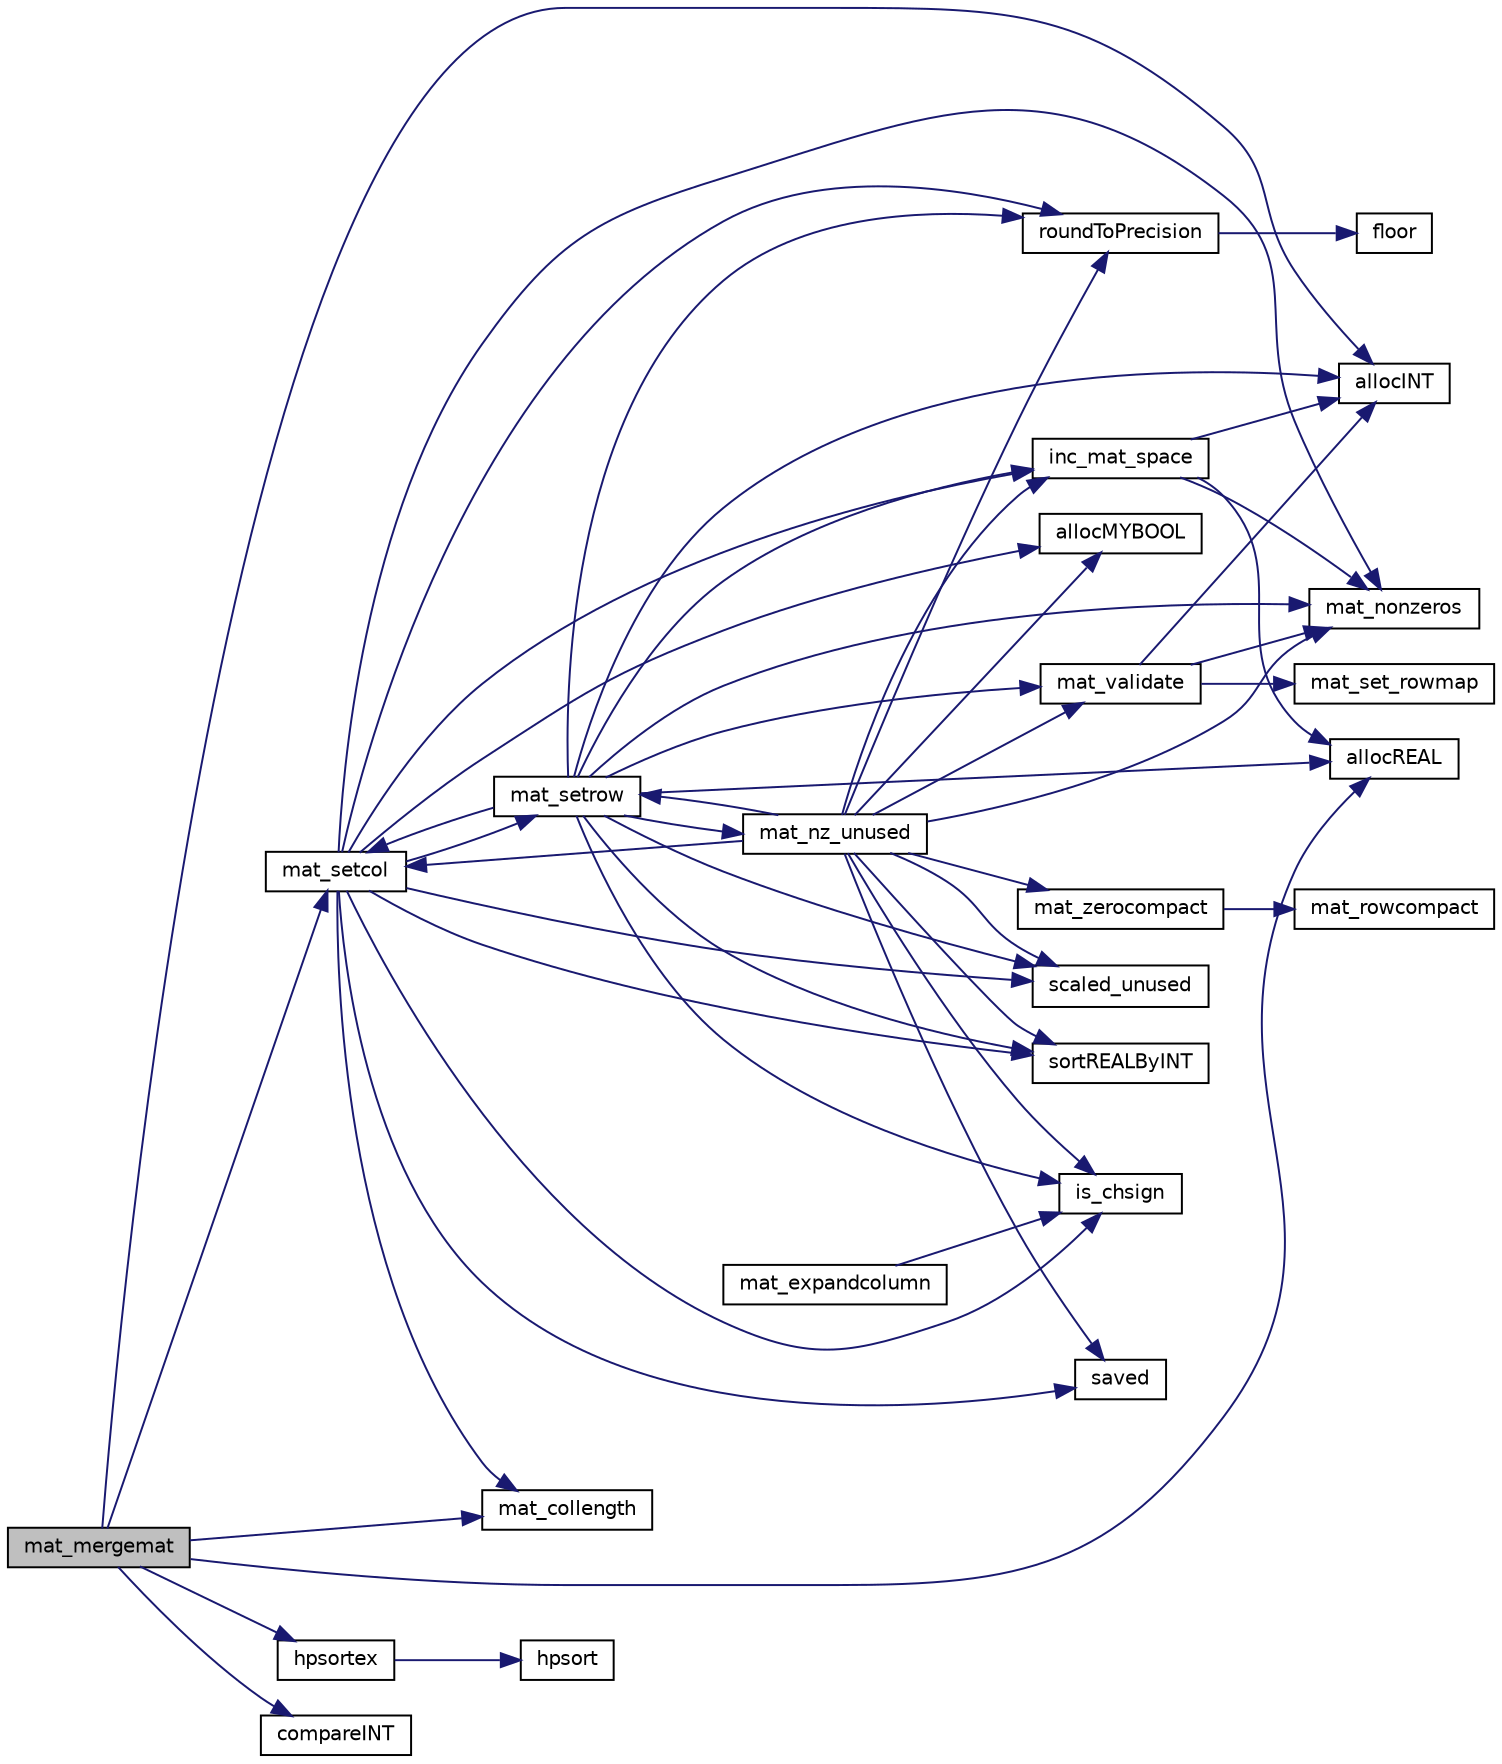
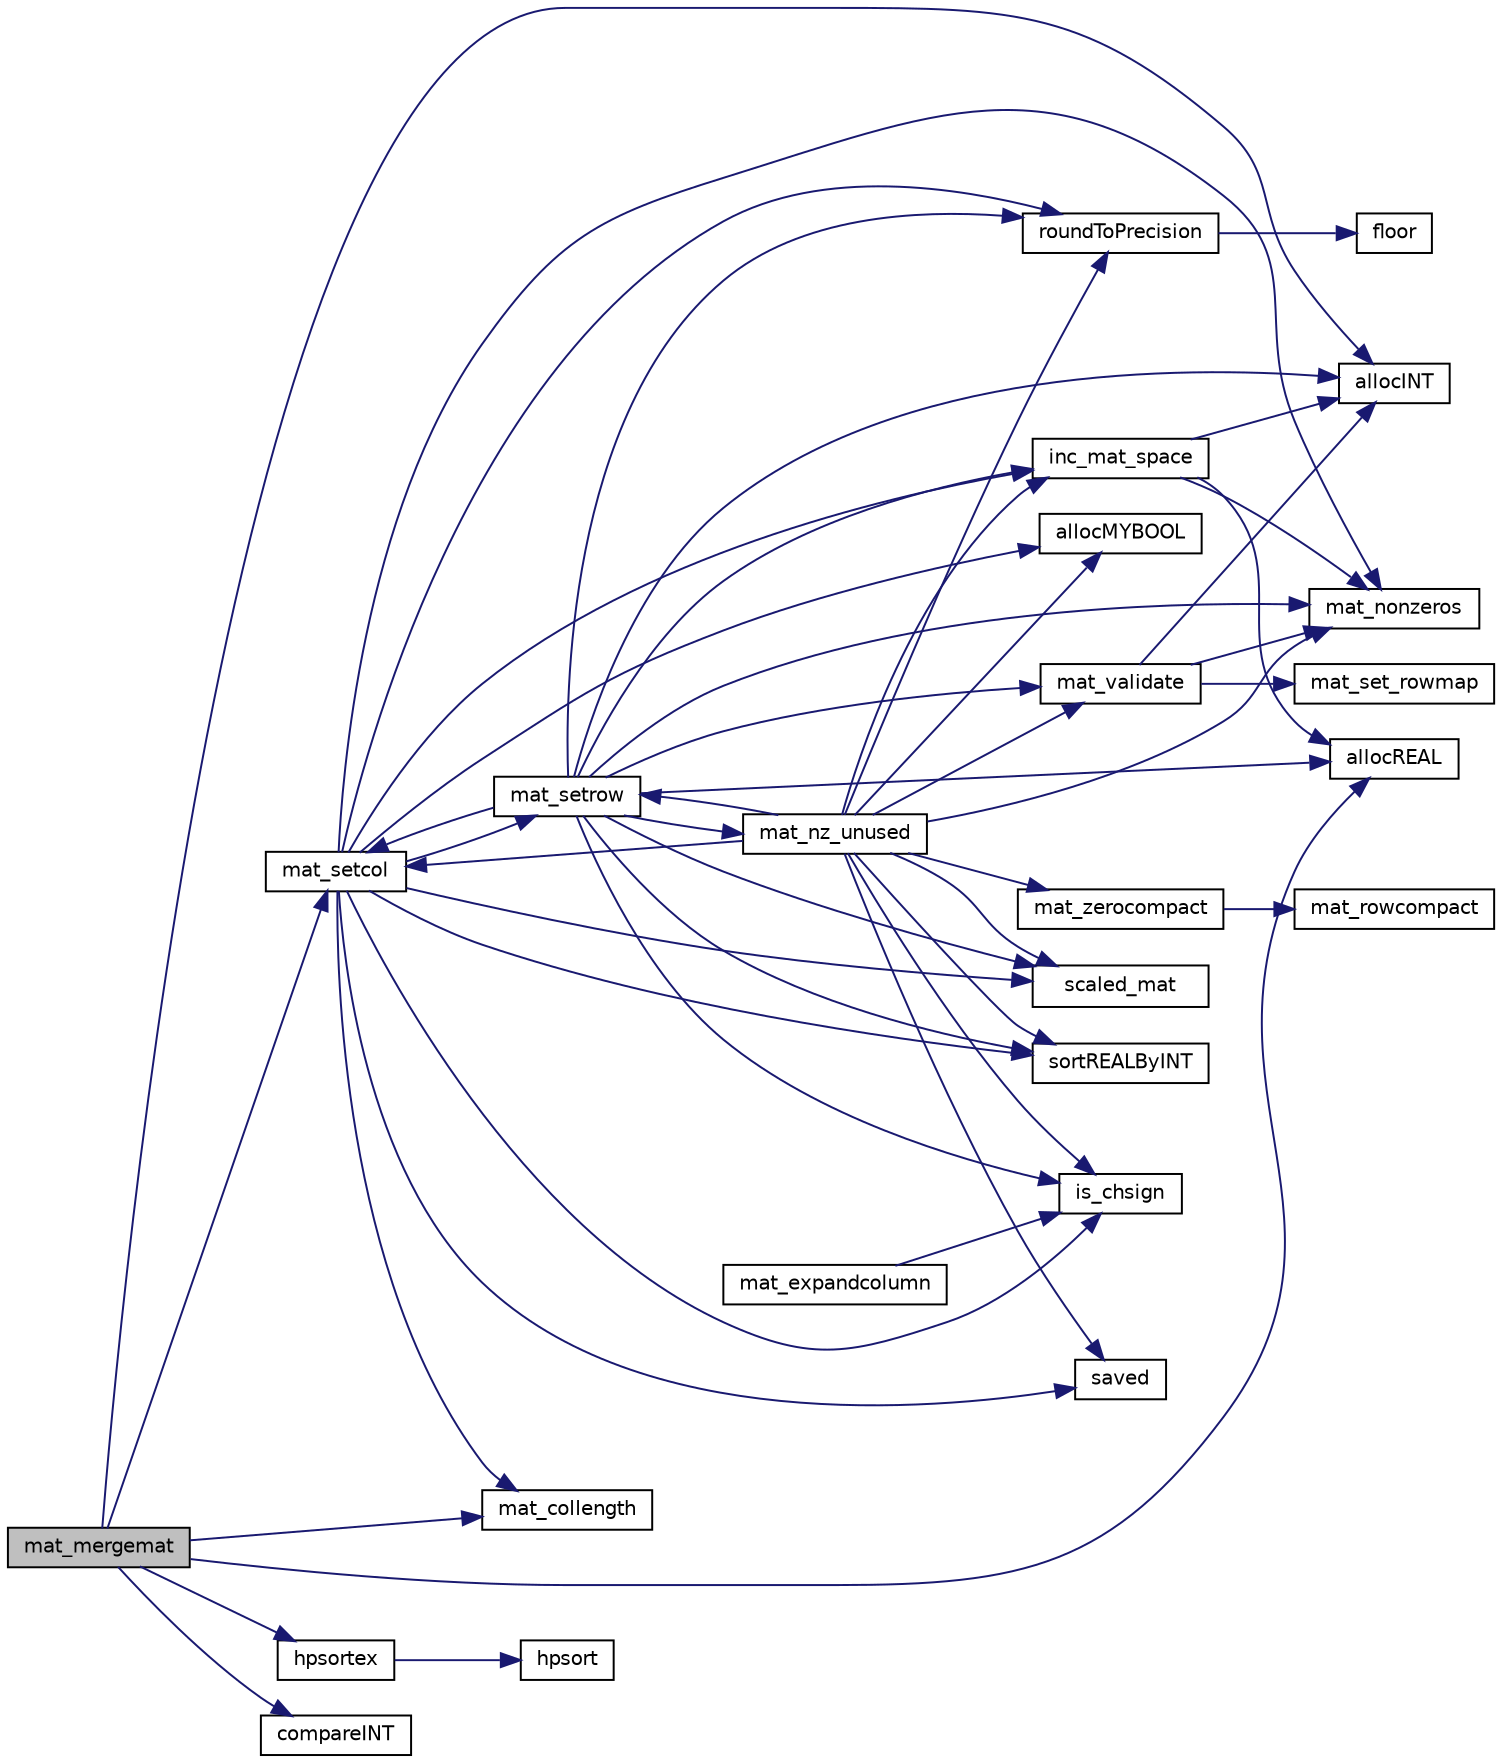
(1121, 986) -> (1121, 986)
